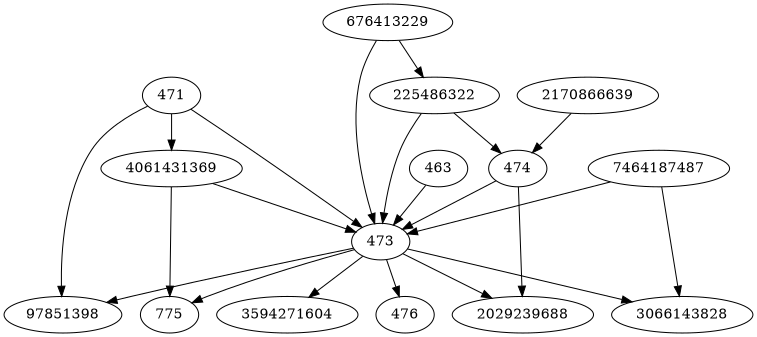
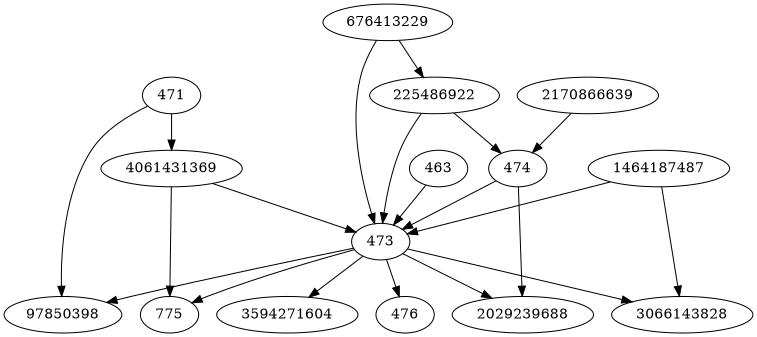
(435, 95) -> (435, 95)
(273, 165) -> none
(659, 169) -> (659, 169)
(63, 315) -> (63, 315)
